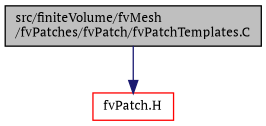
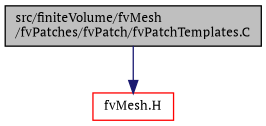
(133, 107) -> (133, 107)
